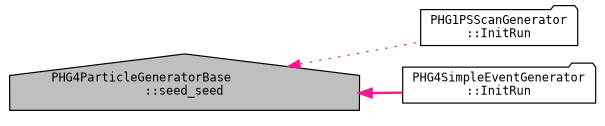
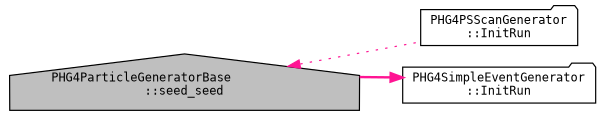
(499, 28) -> (499, 28)
(387, 93) -> (375, 77)
